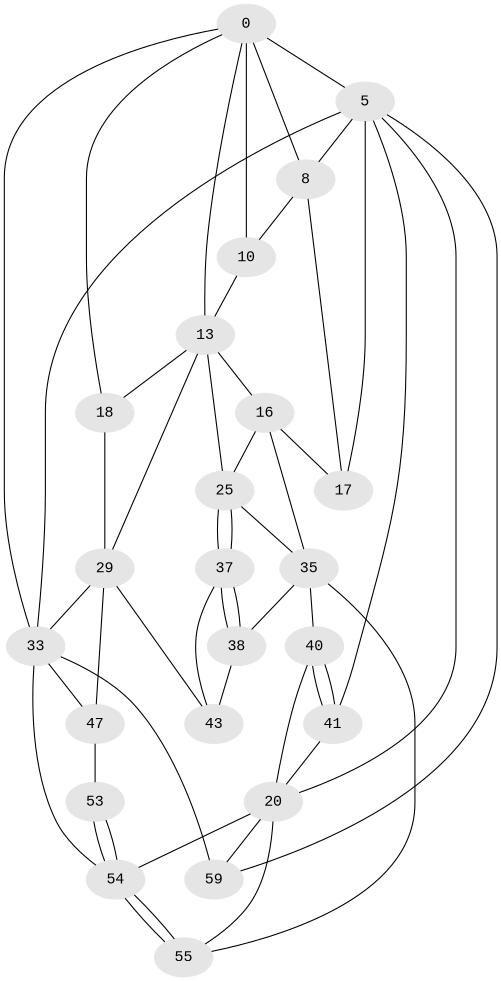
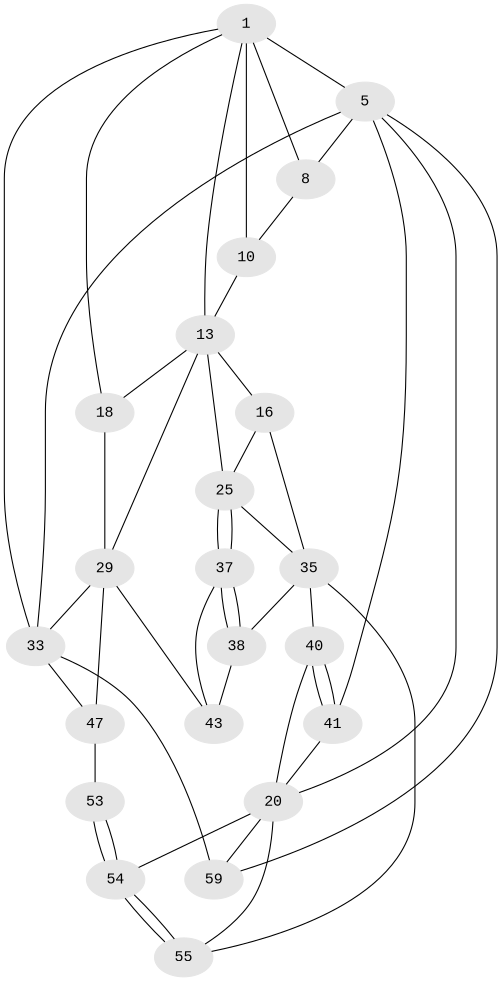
(246, 24) -> (246, 24)
(344, 491) -> none
(40, 774) -> none
